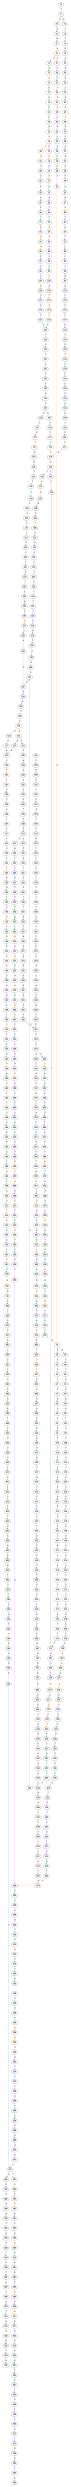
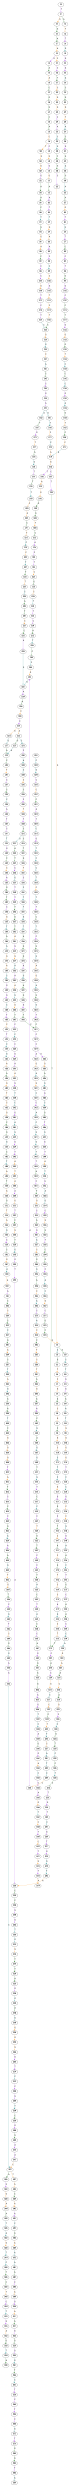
none -> (15, 1988)
